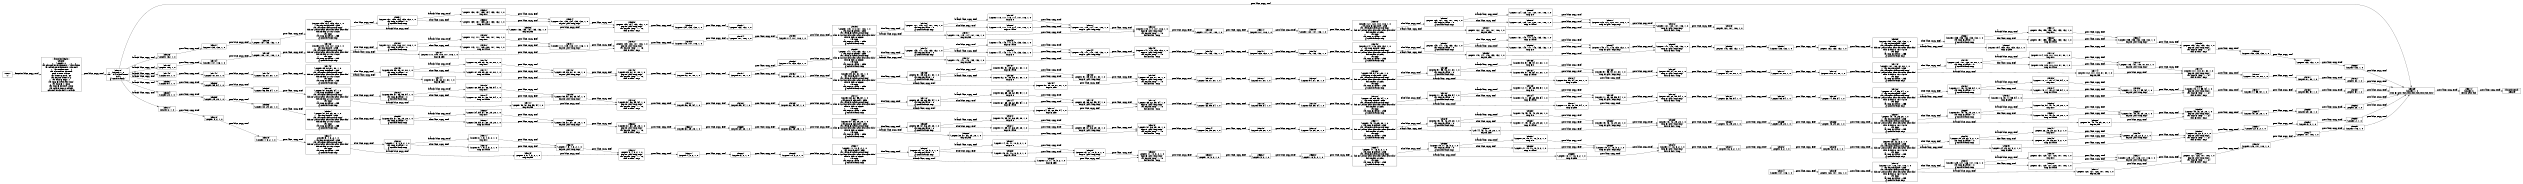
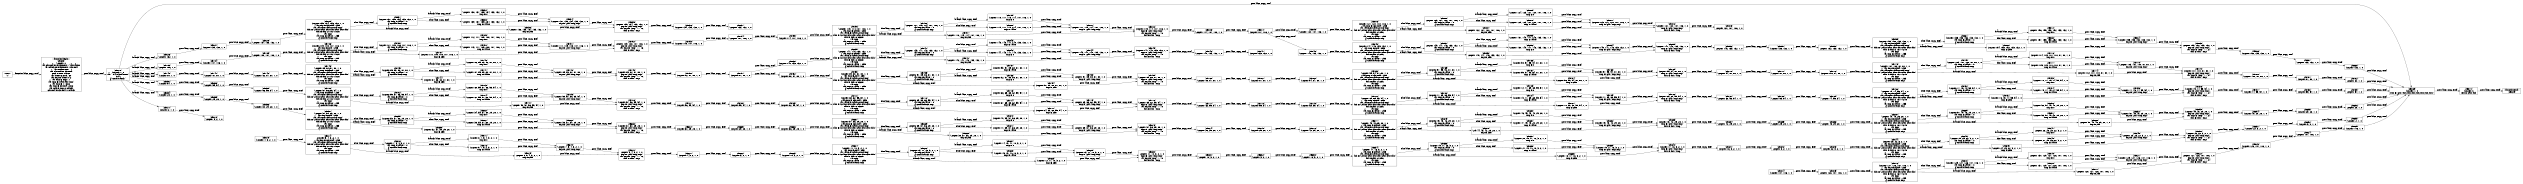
(1285, 52) -> (1286, 42)
(239, 128) -> none
none -> (439, 130)
